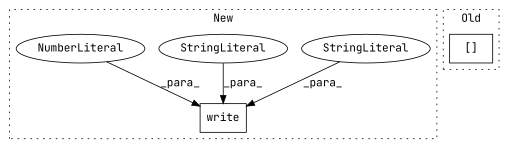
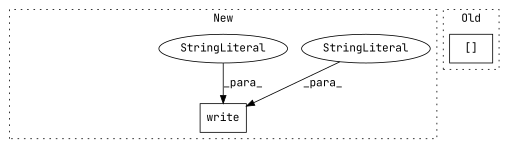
(81, 49) -> none
